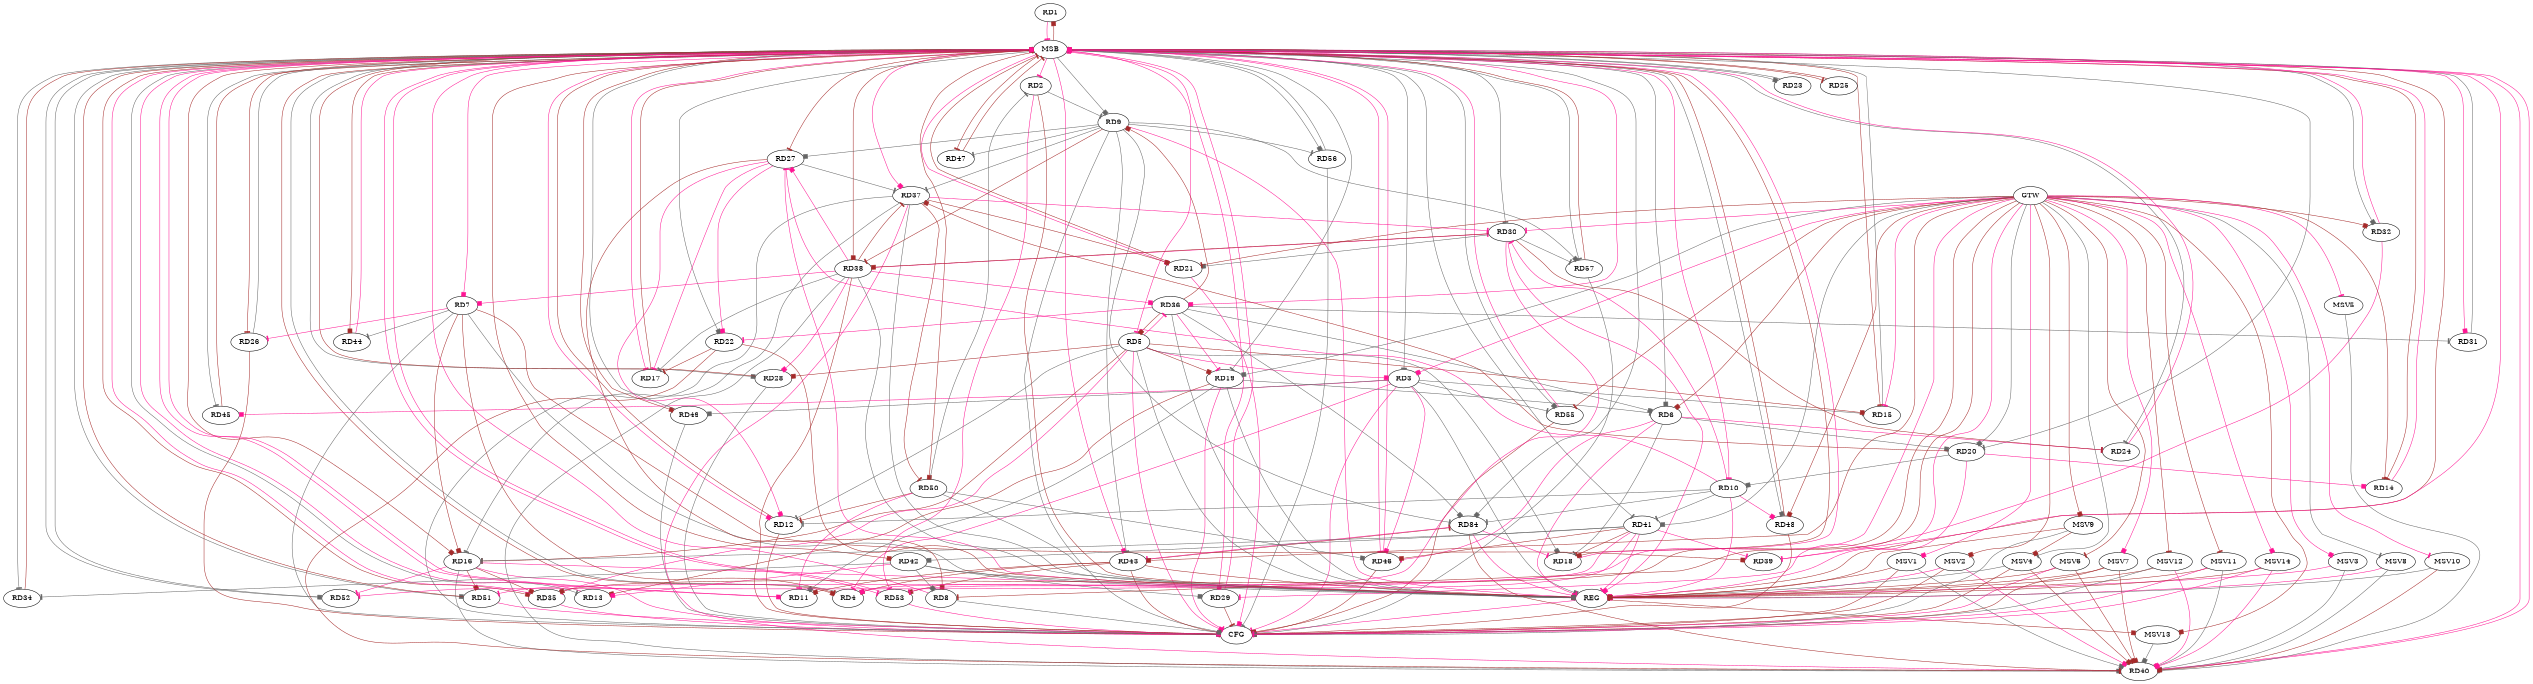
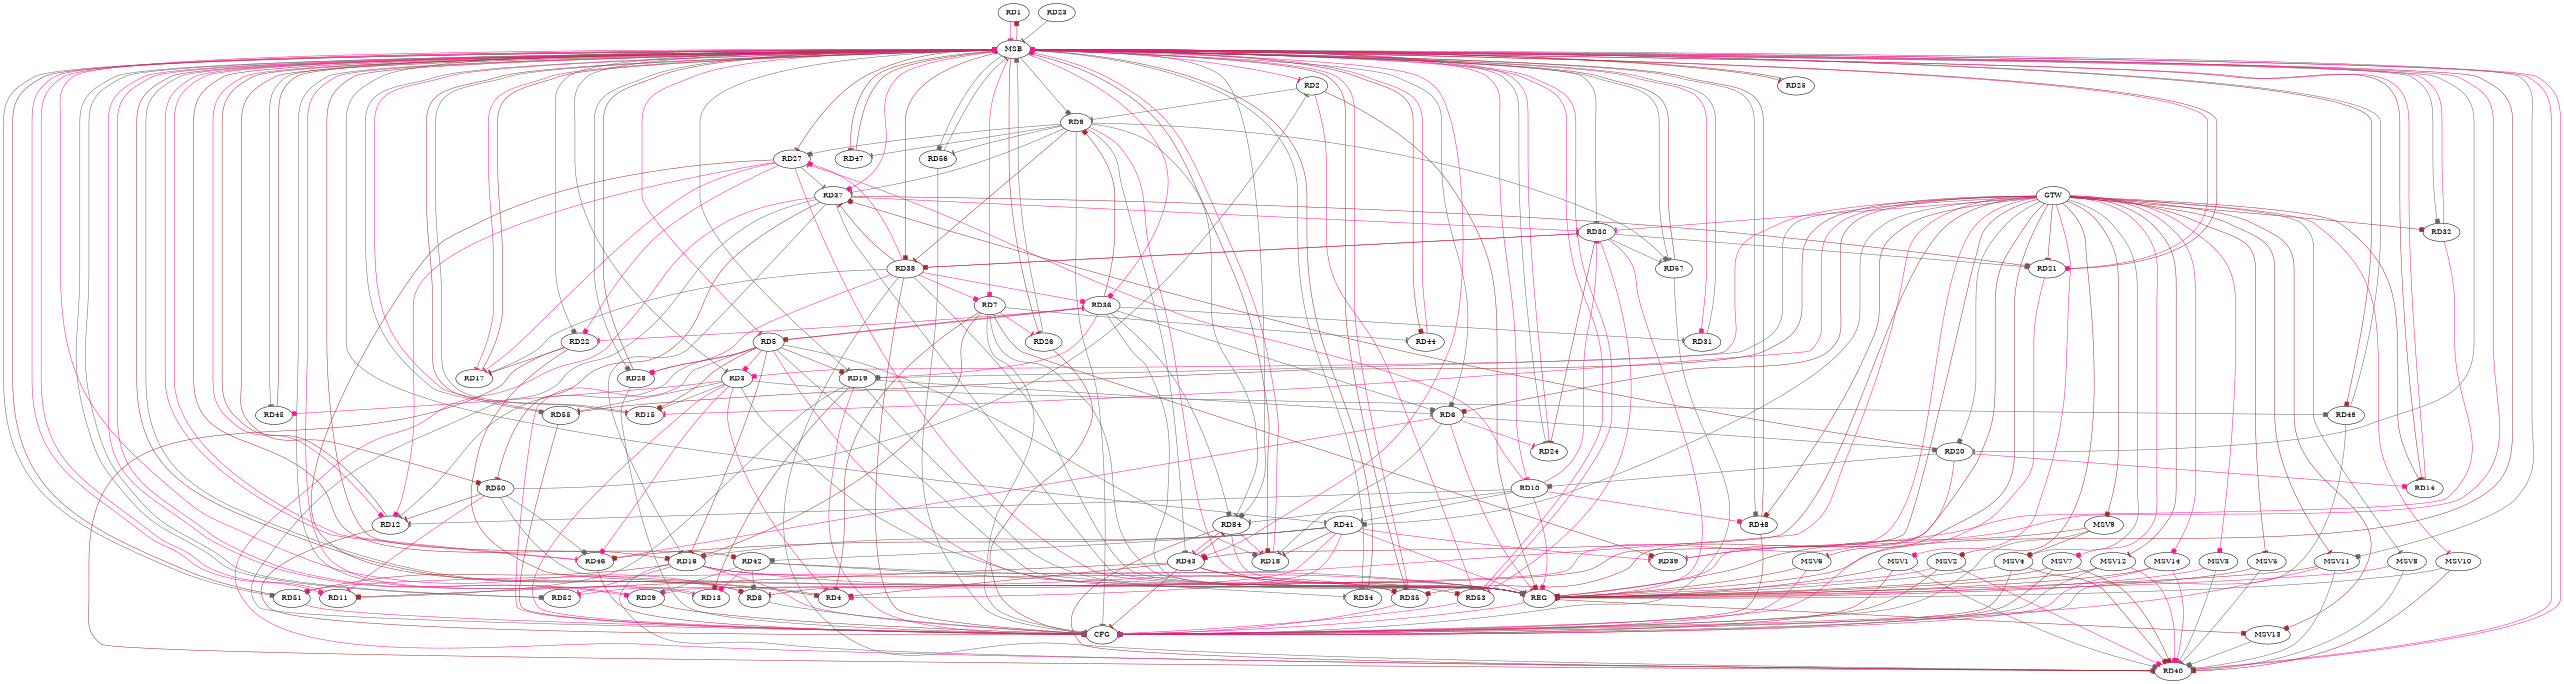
(1420, 54) -> (2532, 96)
(2282, 216) -> (2255, 304)
none -> (1906, 594)
(2103, 614) -> none
